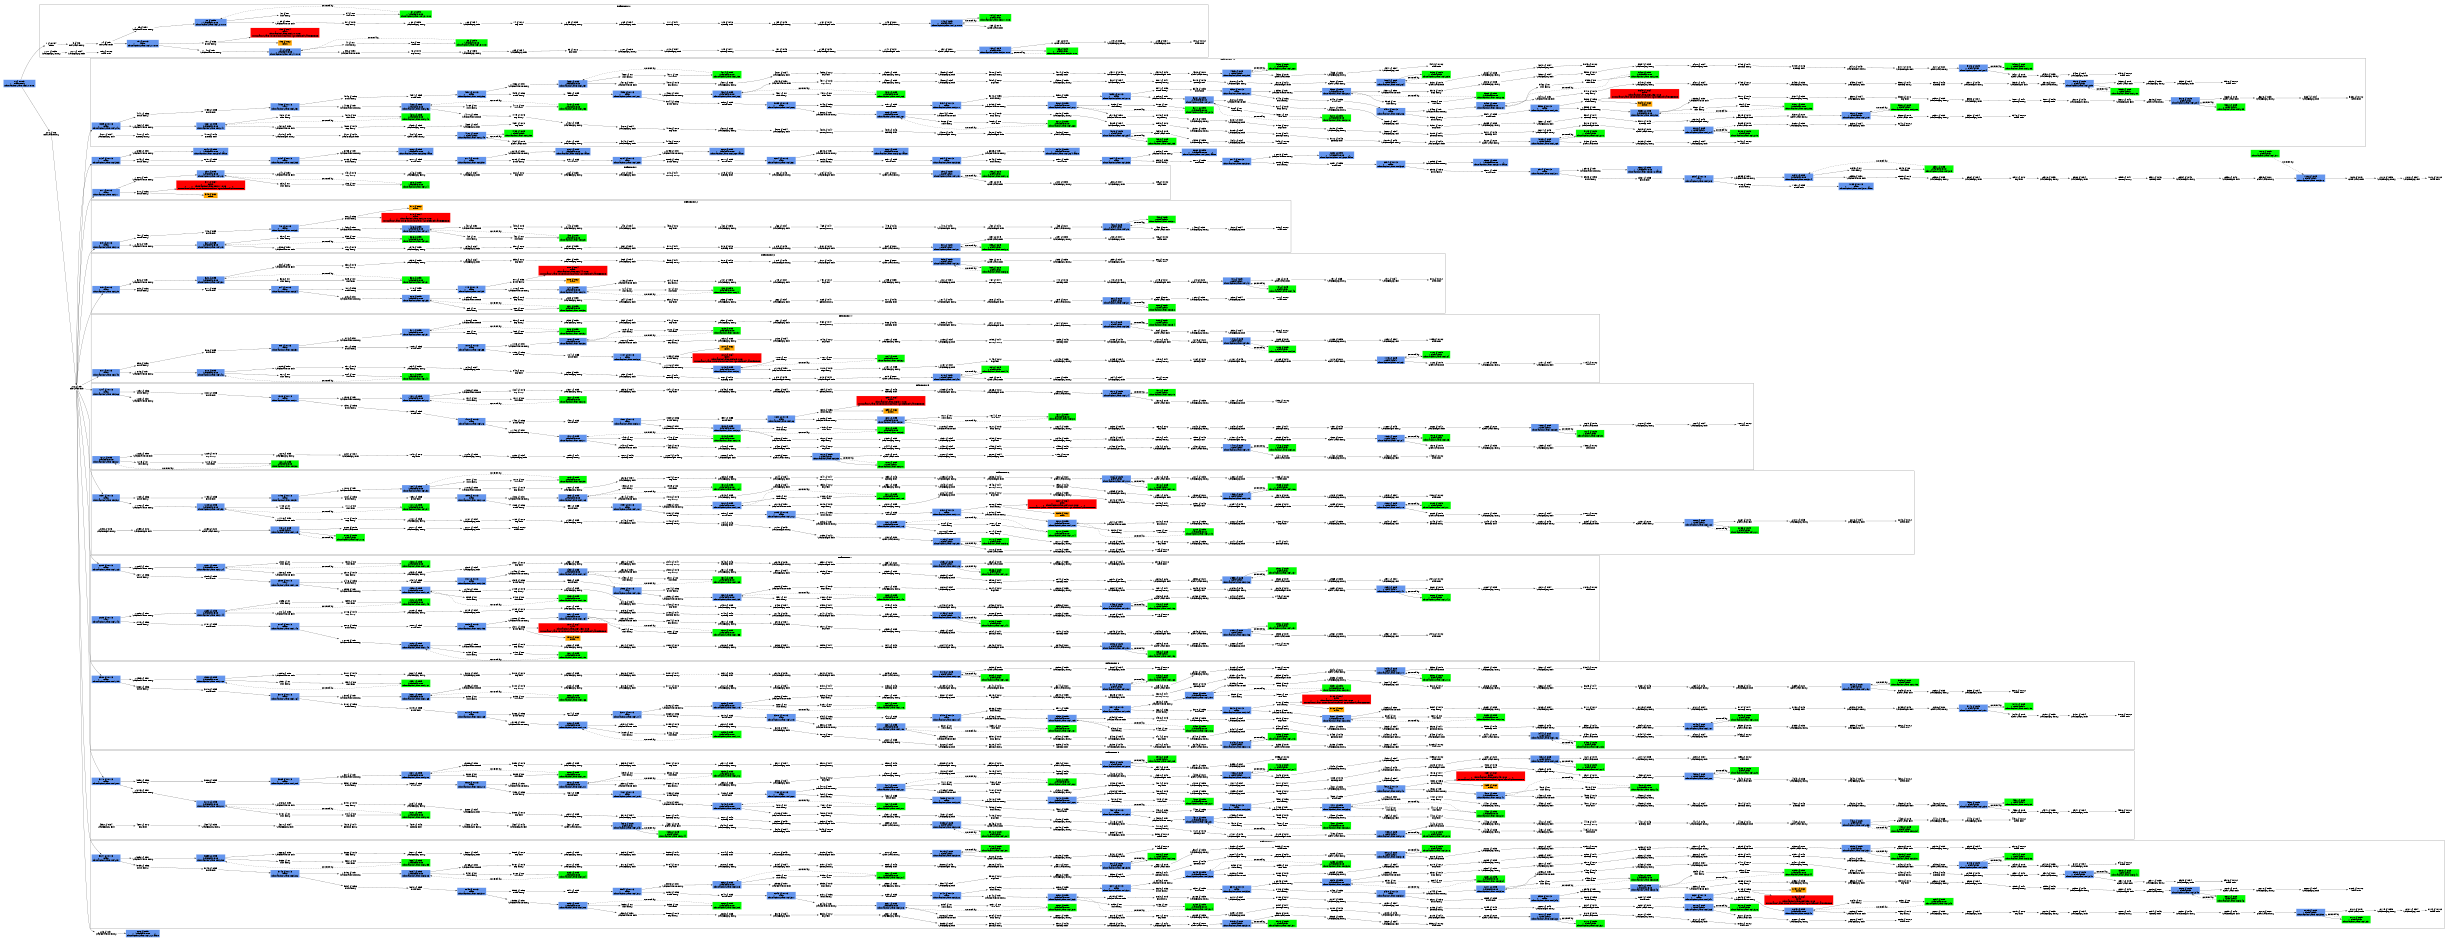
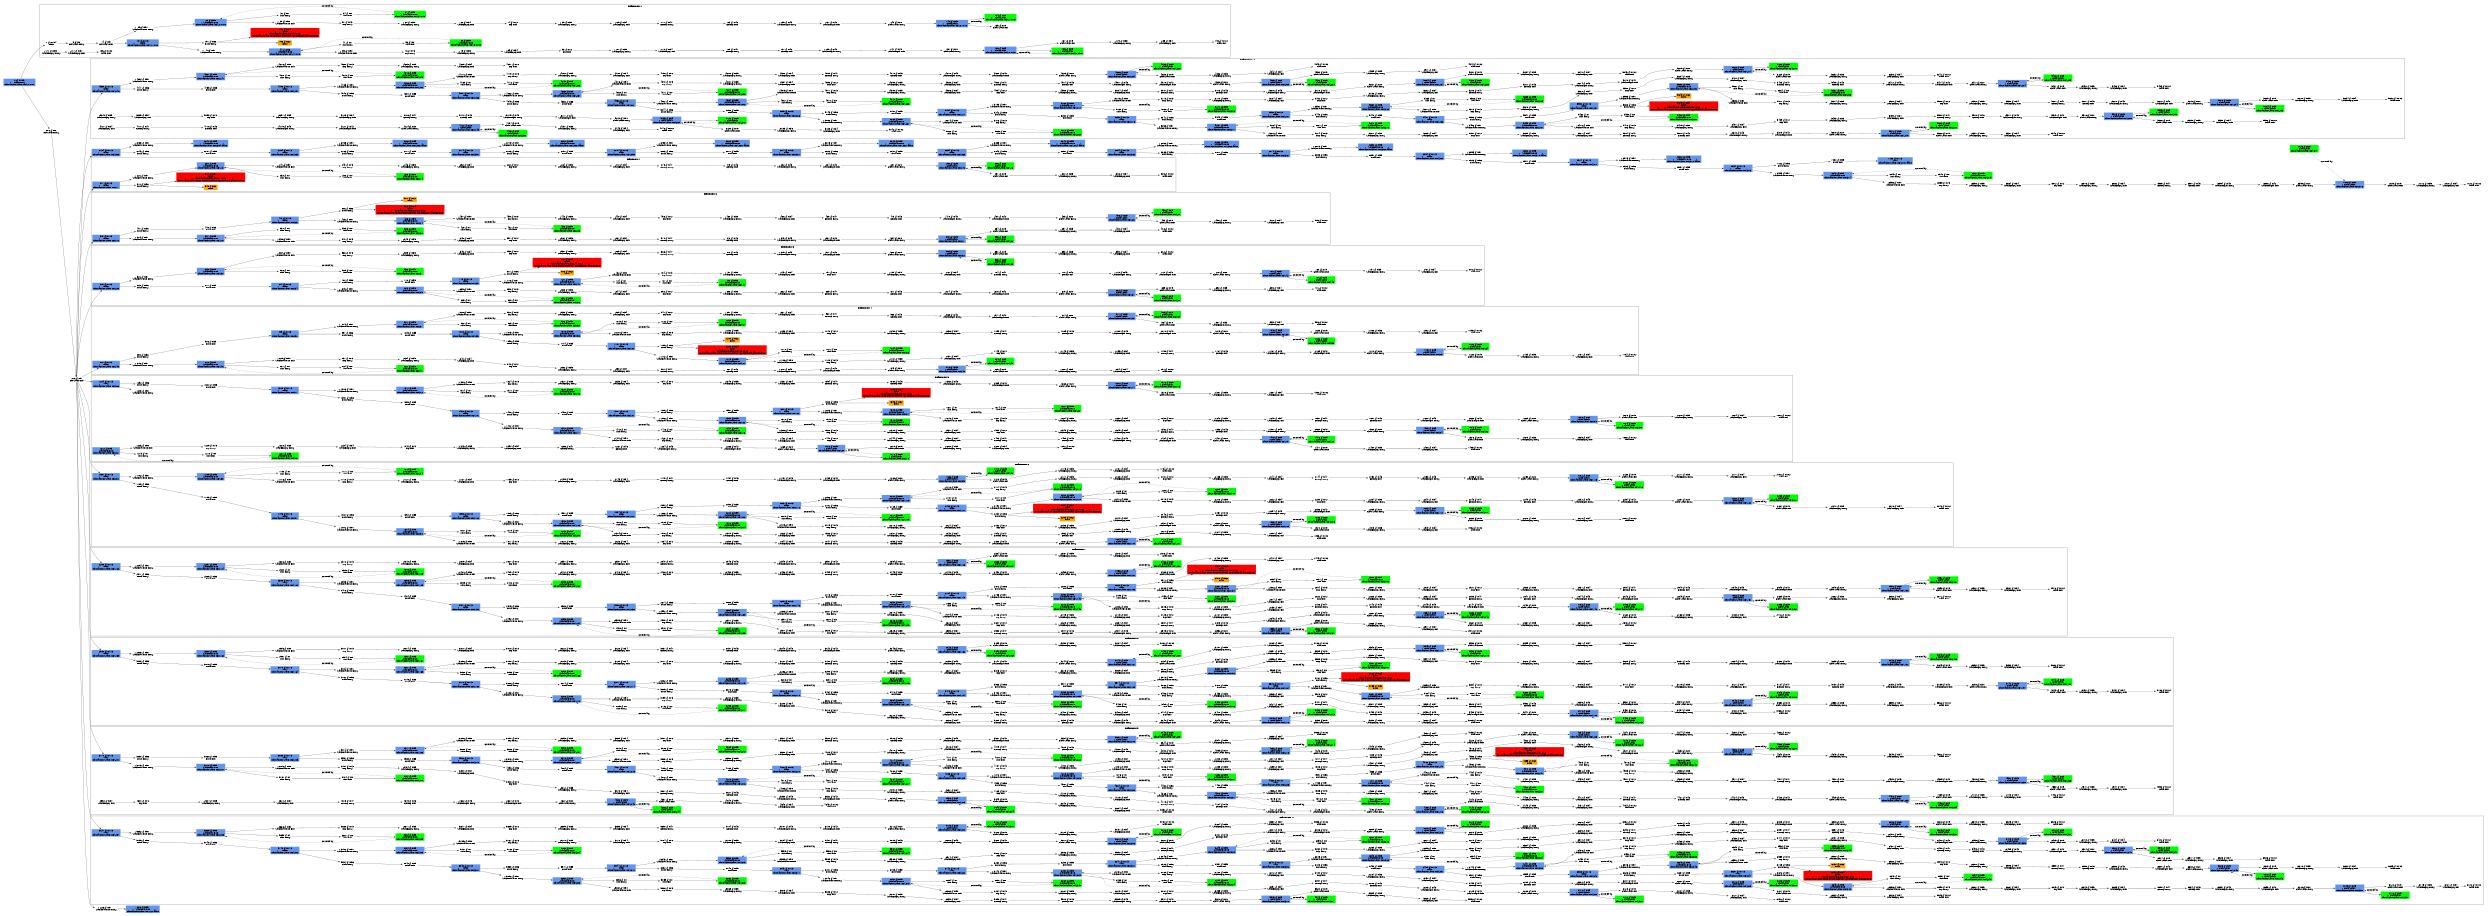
(1027, 115) -> none
none -> (1376, 478)
none -> (732, 604)
